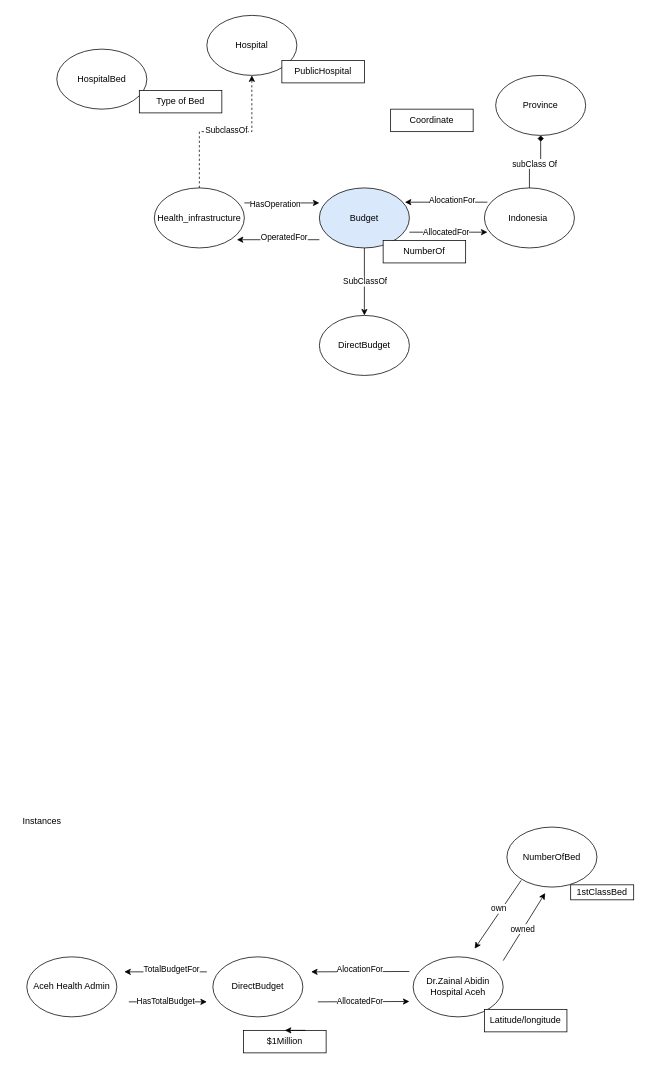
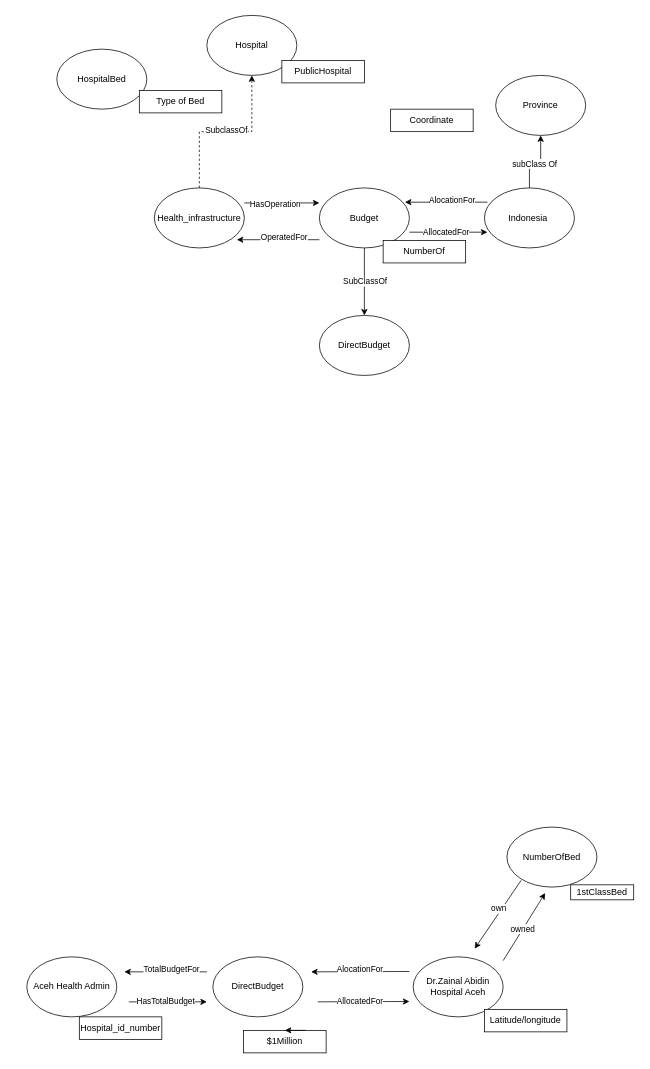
(540, 142) -> (540, 142)
(364, 218) -> (364, 218)
(42, 822) -> none
none -> (120, 1028)
